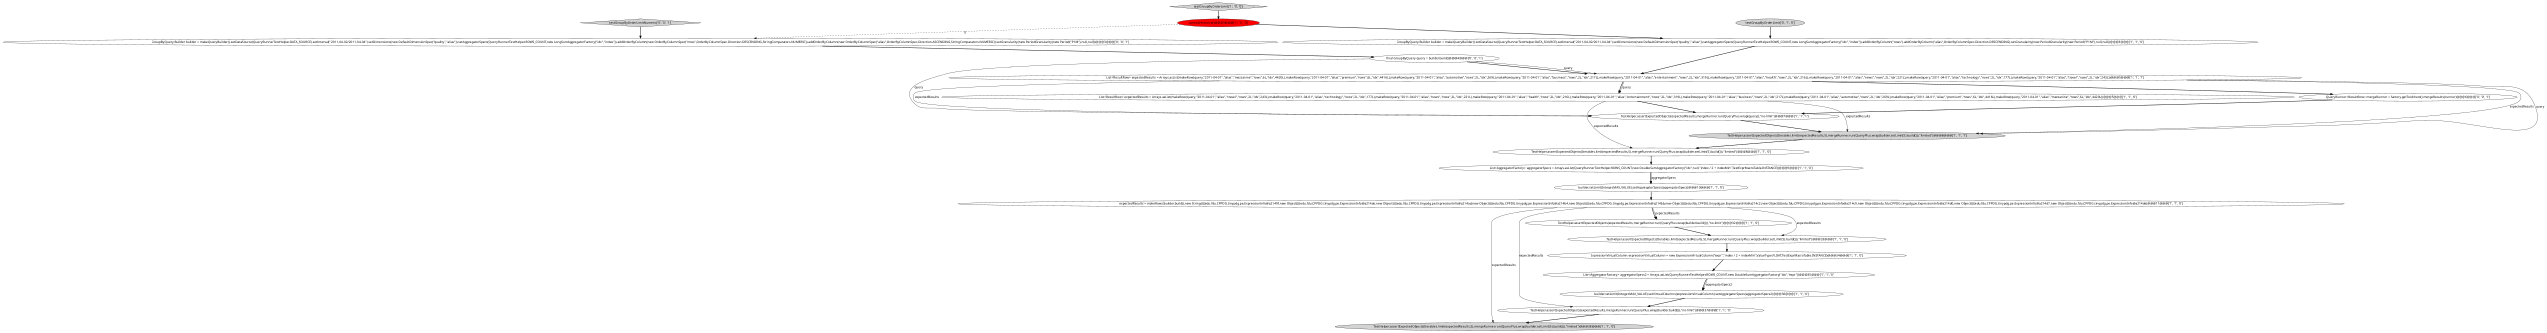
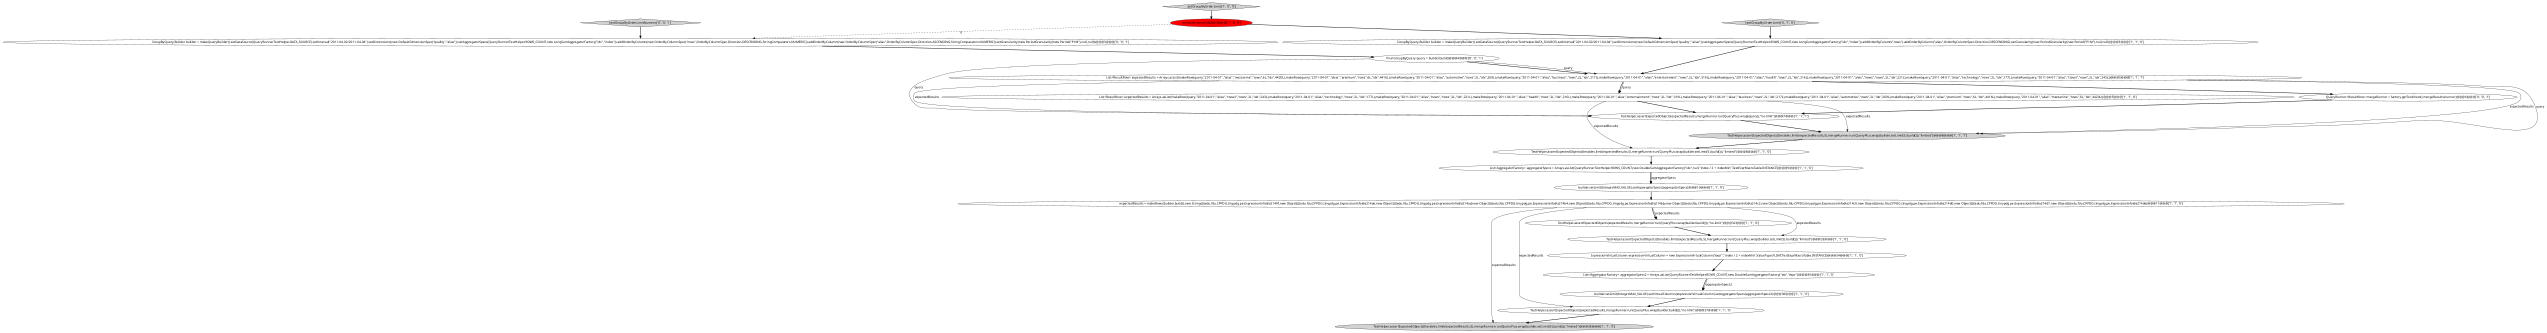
(1770, 23) -> (1770, 23)
